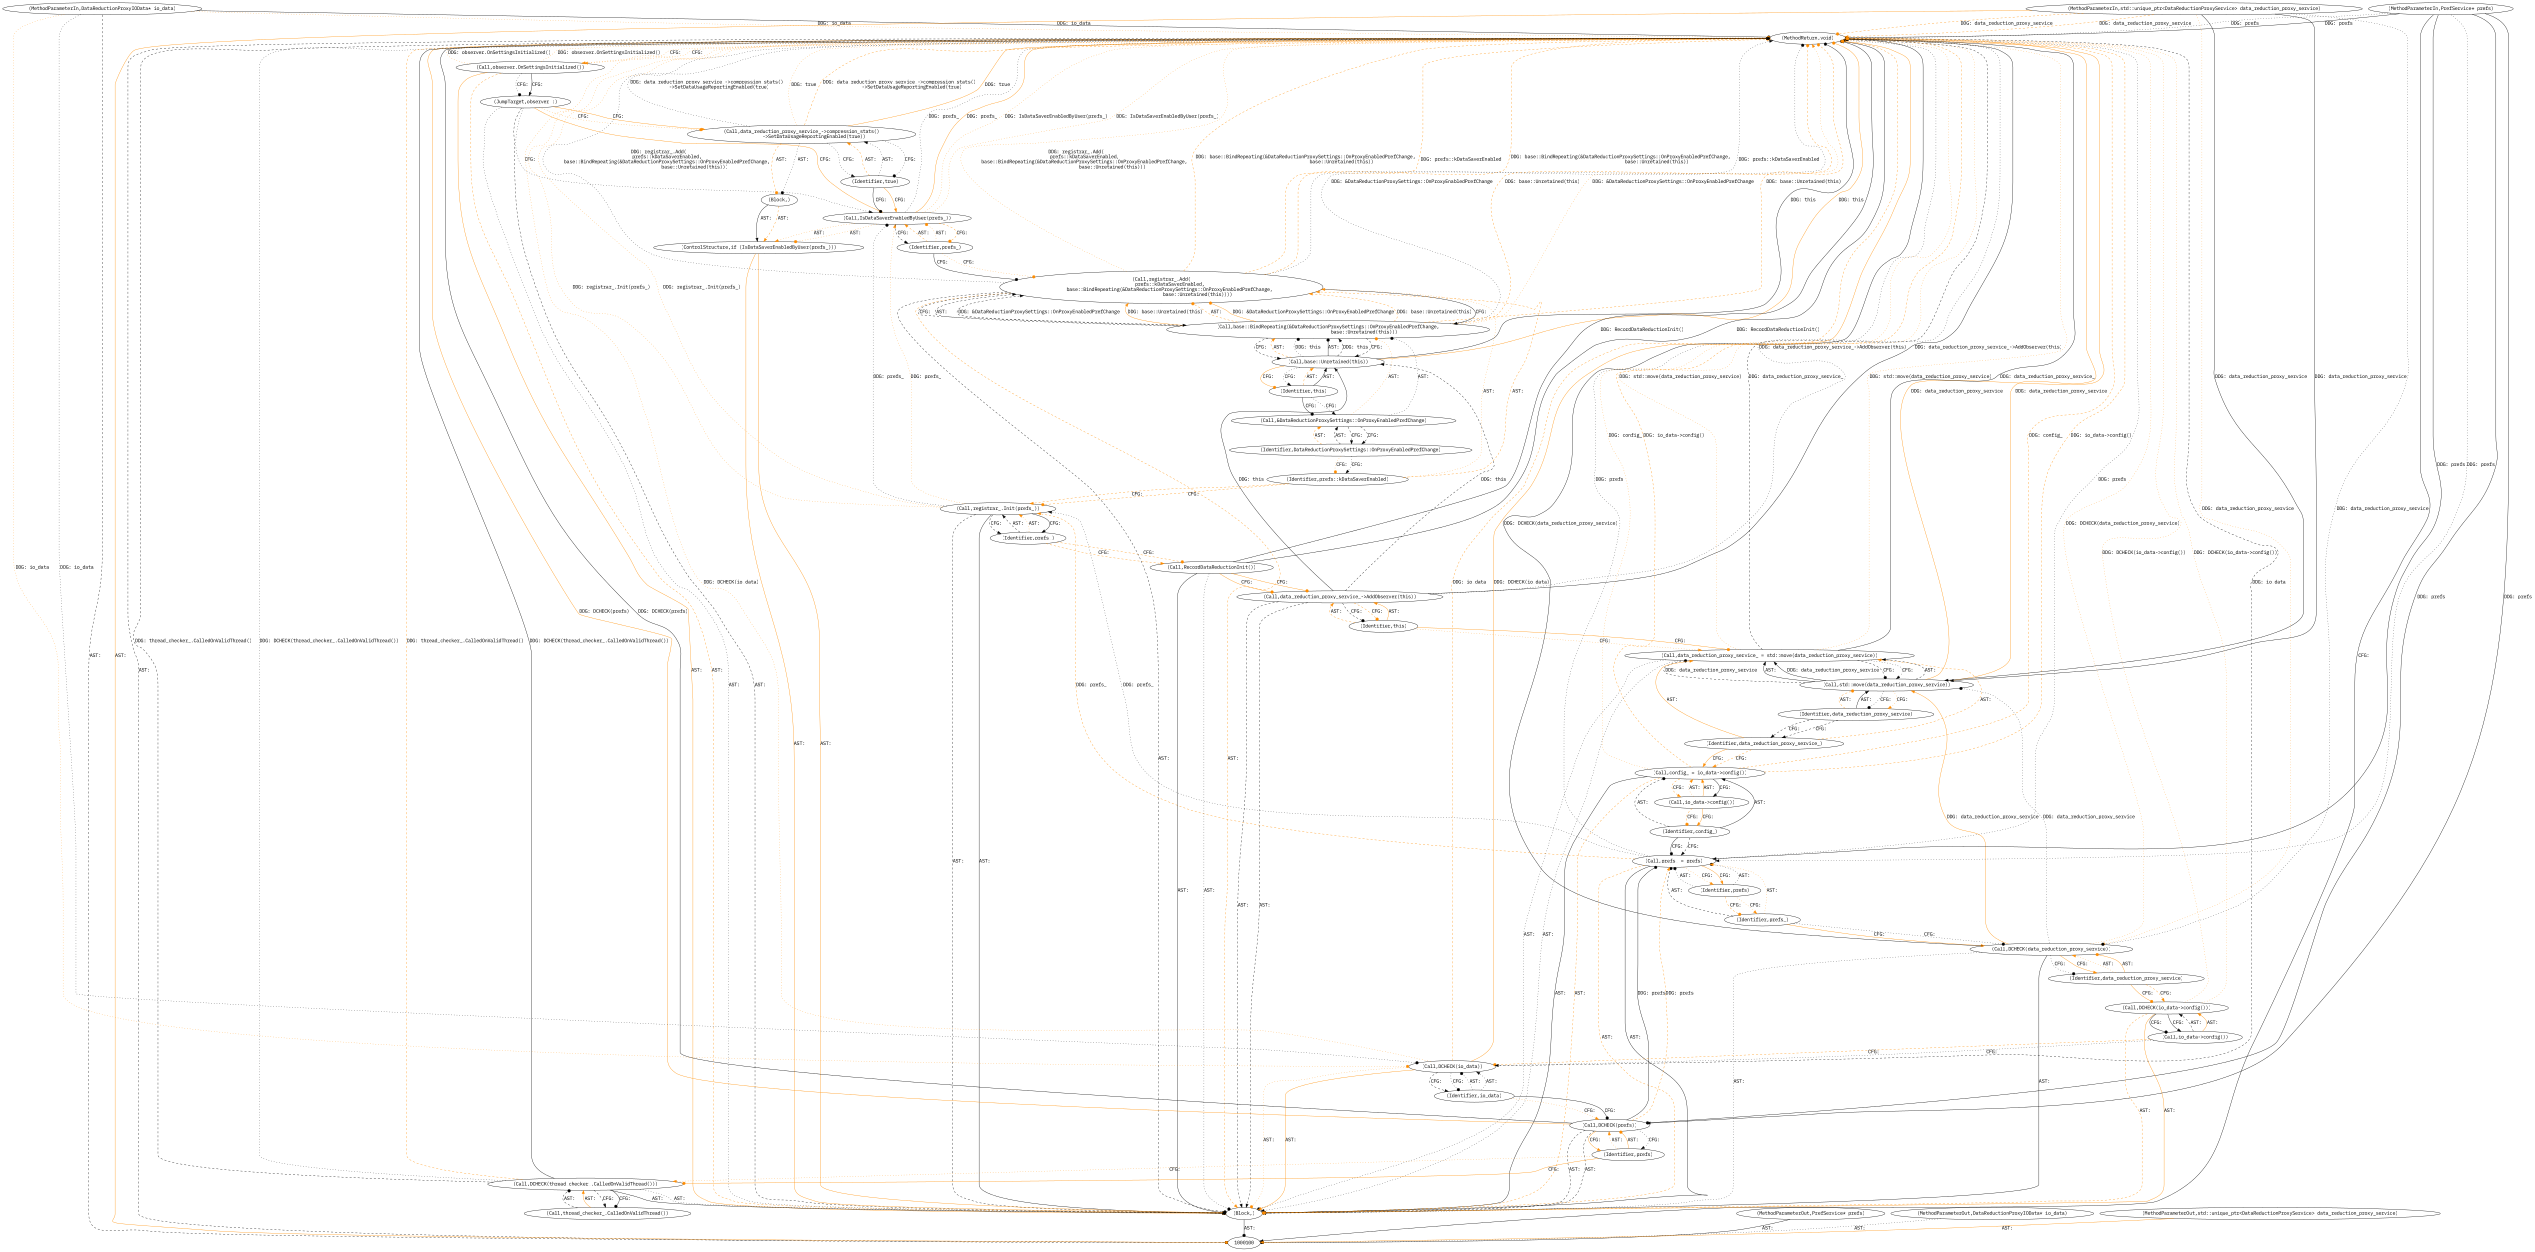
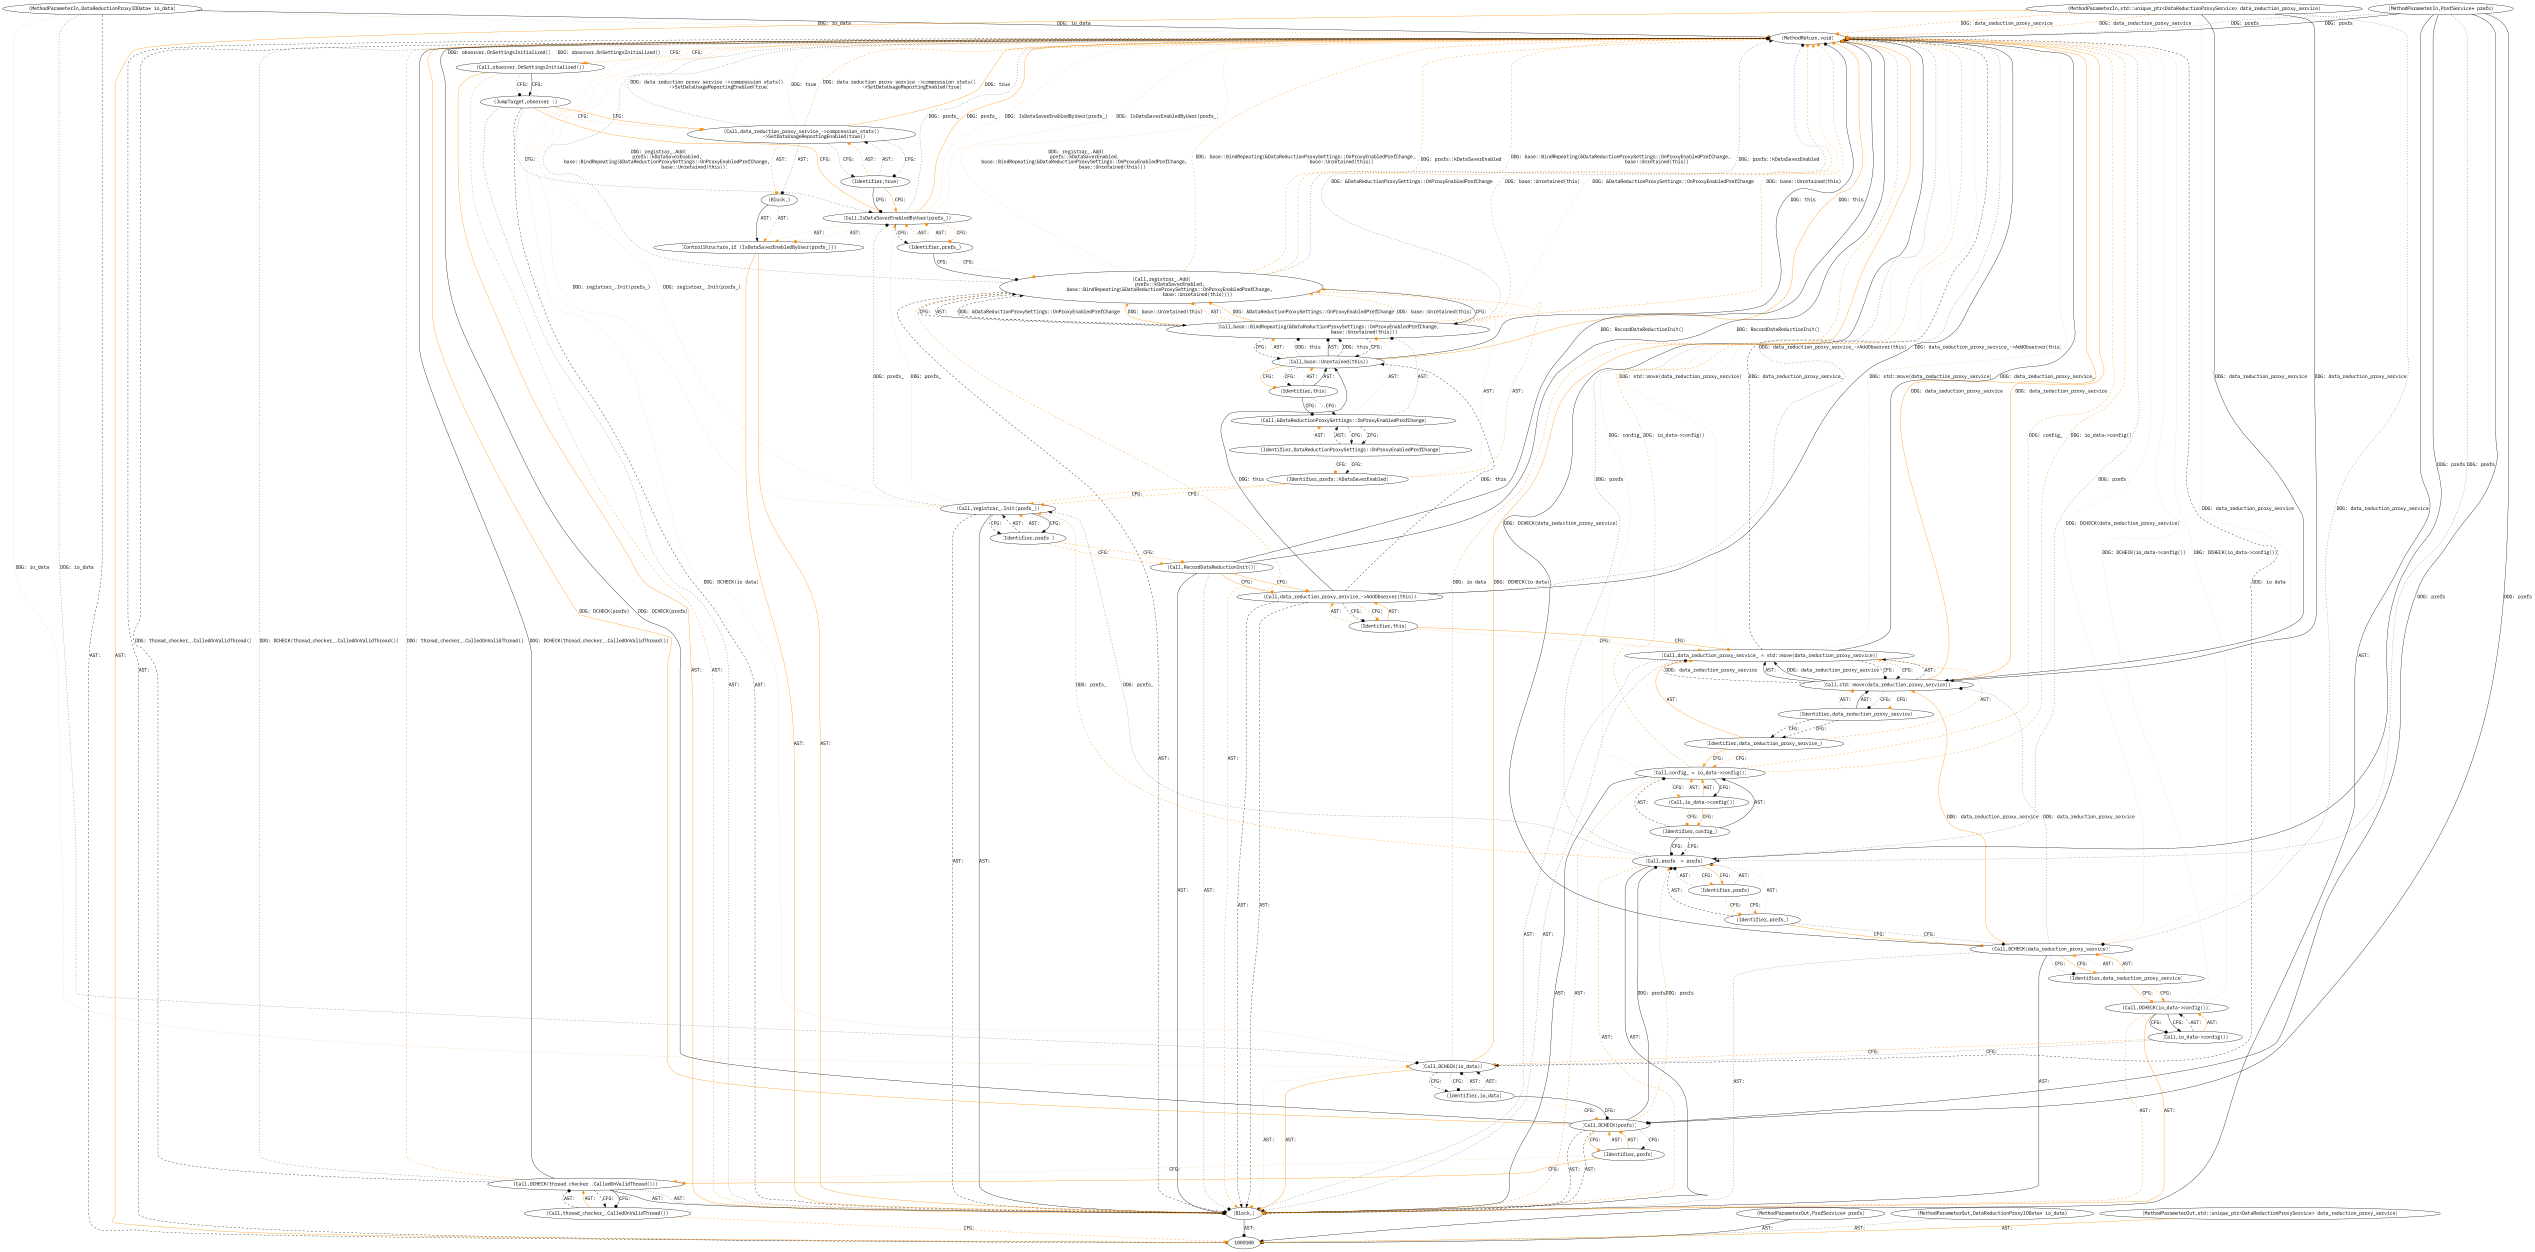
(2365, 656) -> (2365, 656)
none -> (950, 1229)
